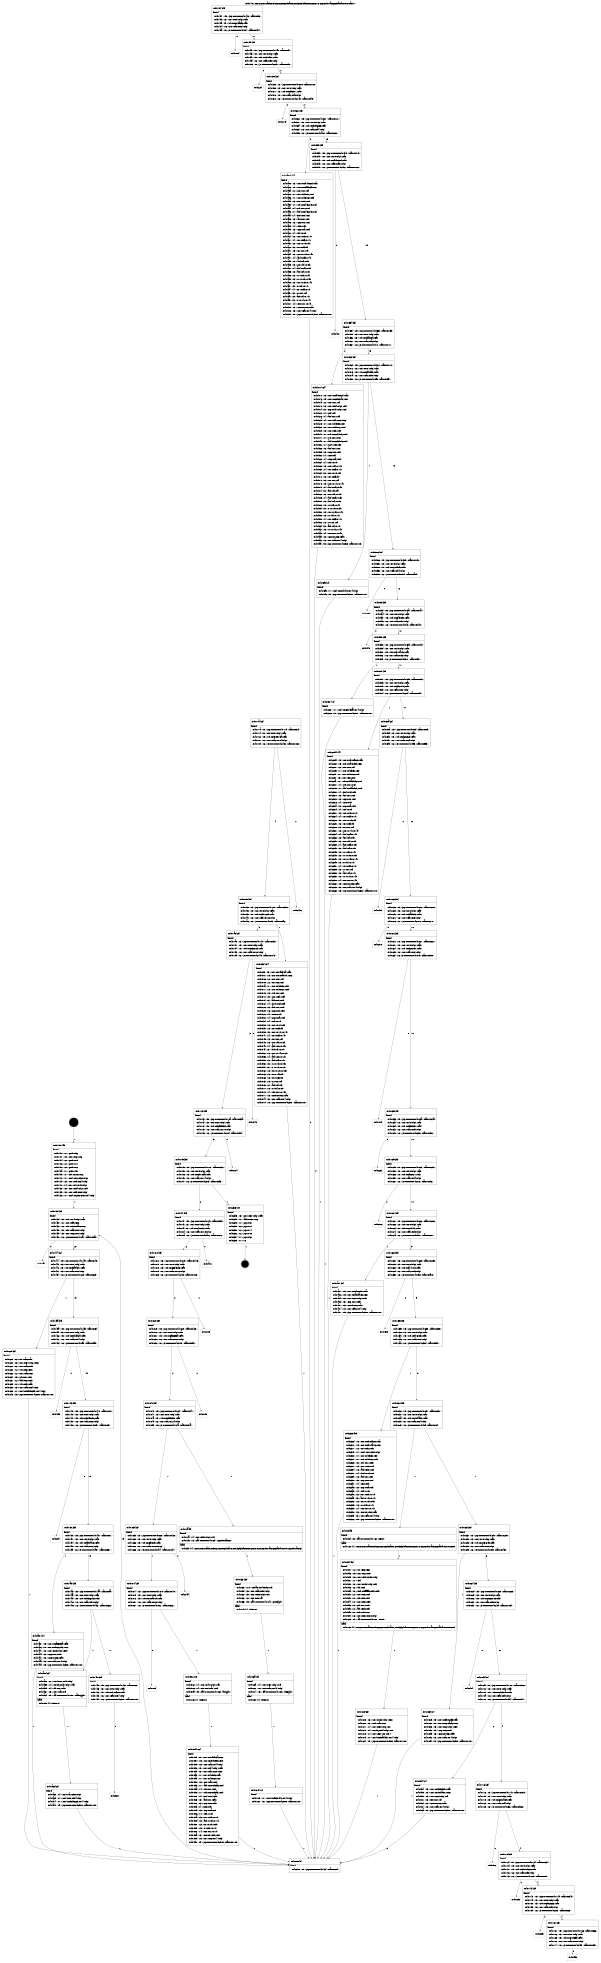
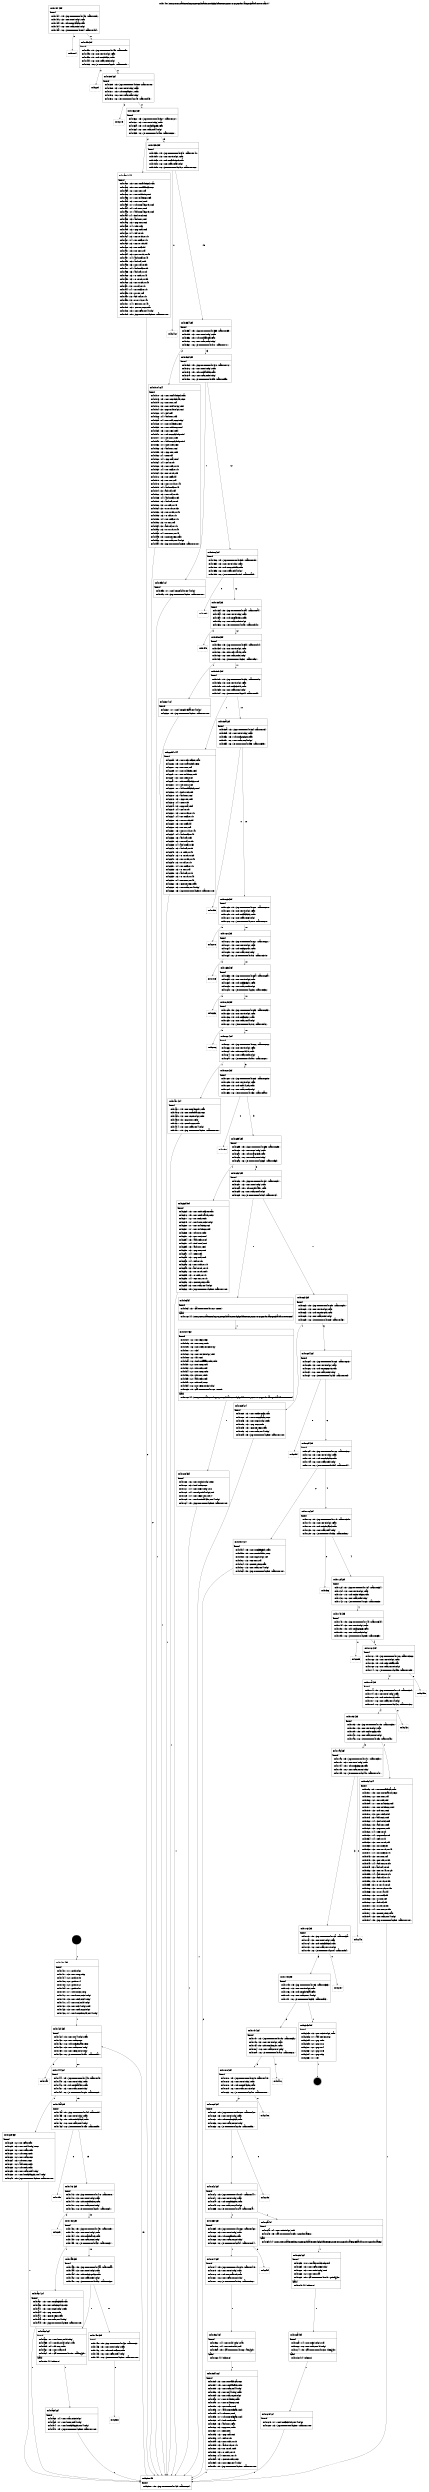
none -> (389, 1676)
(152, 1689) -> none
(515, 1900) -> none
